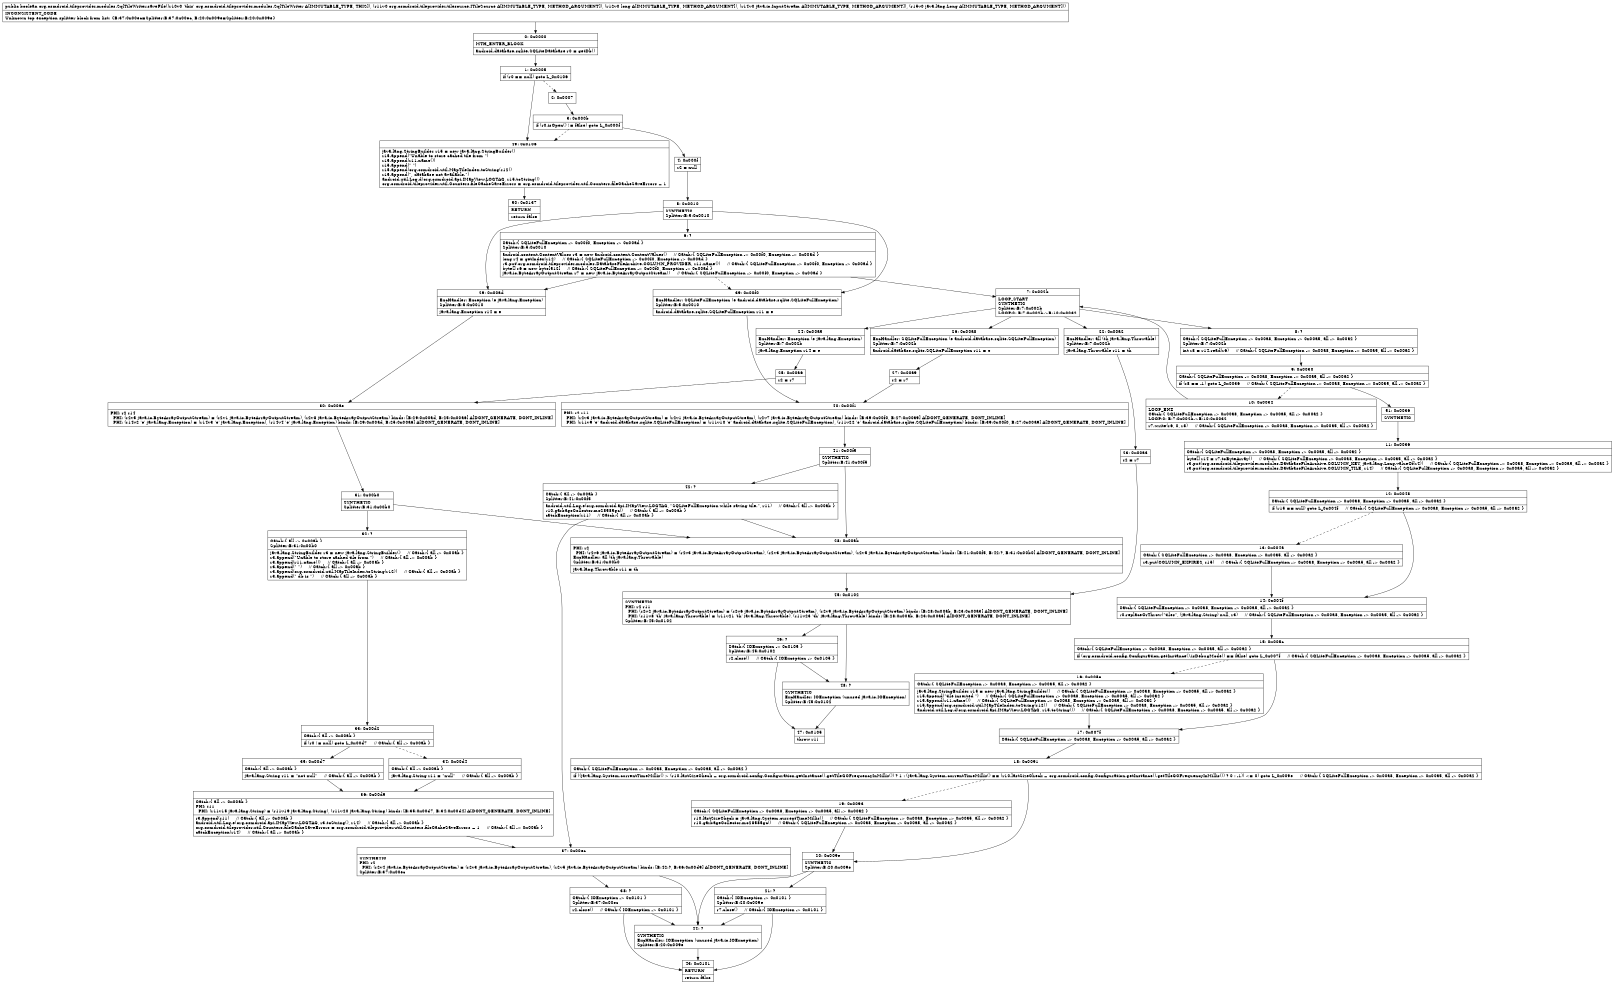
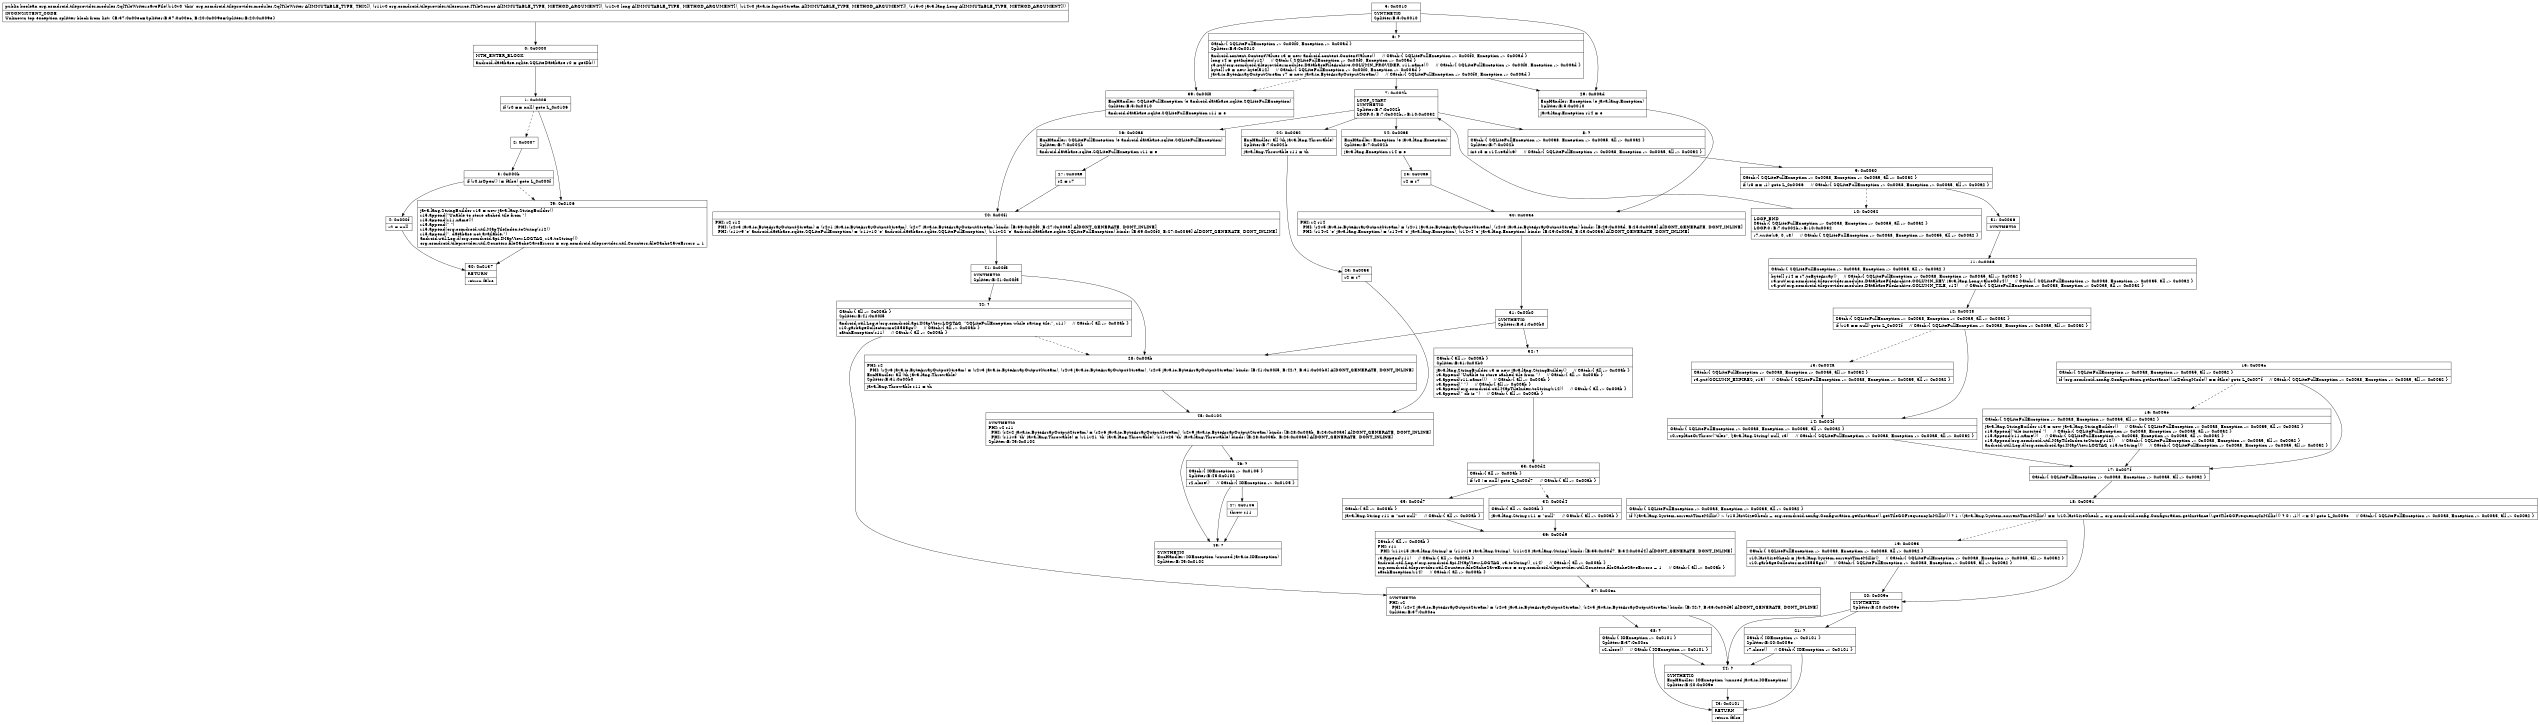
(688, 184) -> (428, 256)
(577, 413) -> (729, 222)
(767, 528) -> (1061, 345)
(1272, 627) -> (1981, 453)
(827, 716) -> (1232, 528)
